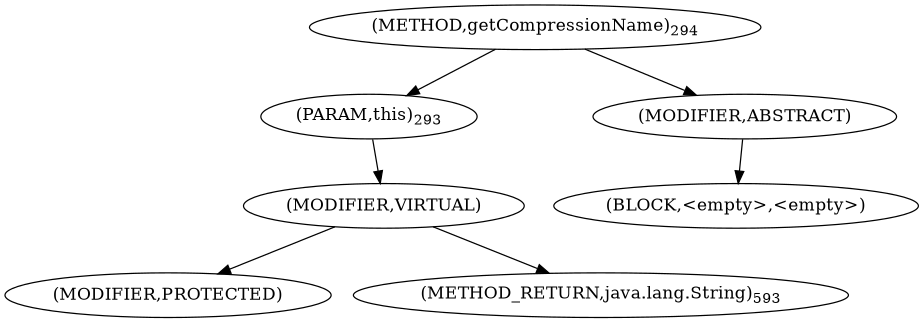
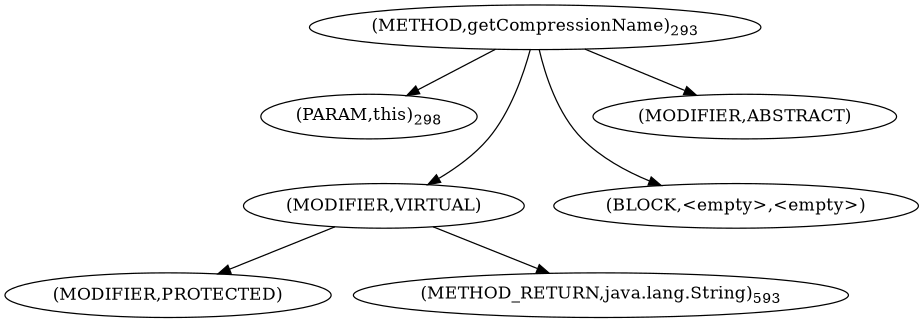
(685, 25) -> (685, 25)
(428, 115) -> (428, 115)
(375, 155) -> (499, 124)
(741, 155) -> (576, 131)
